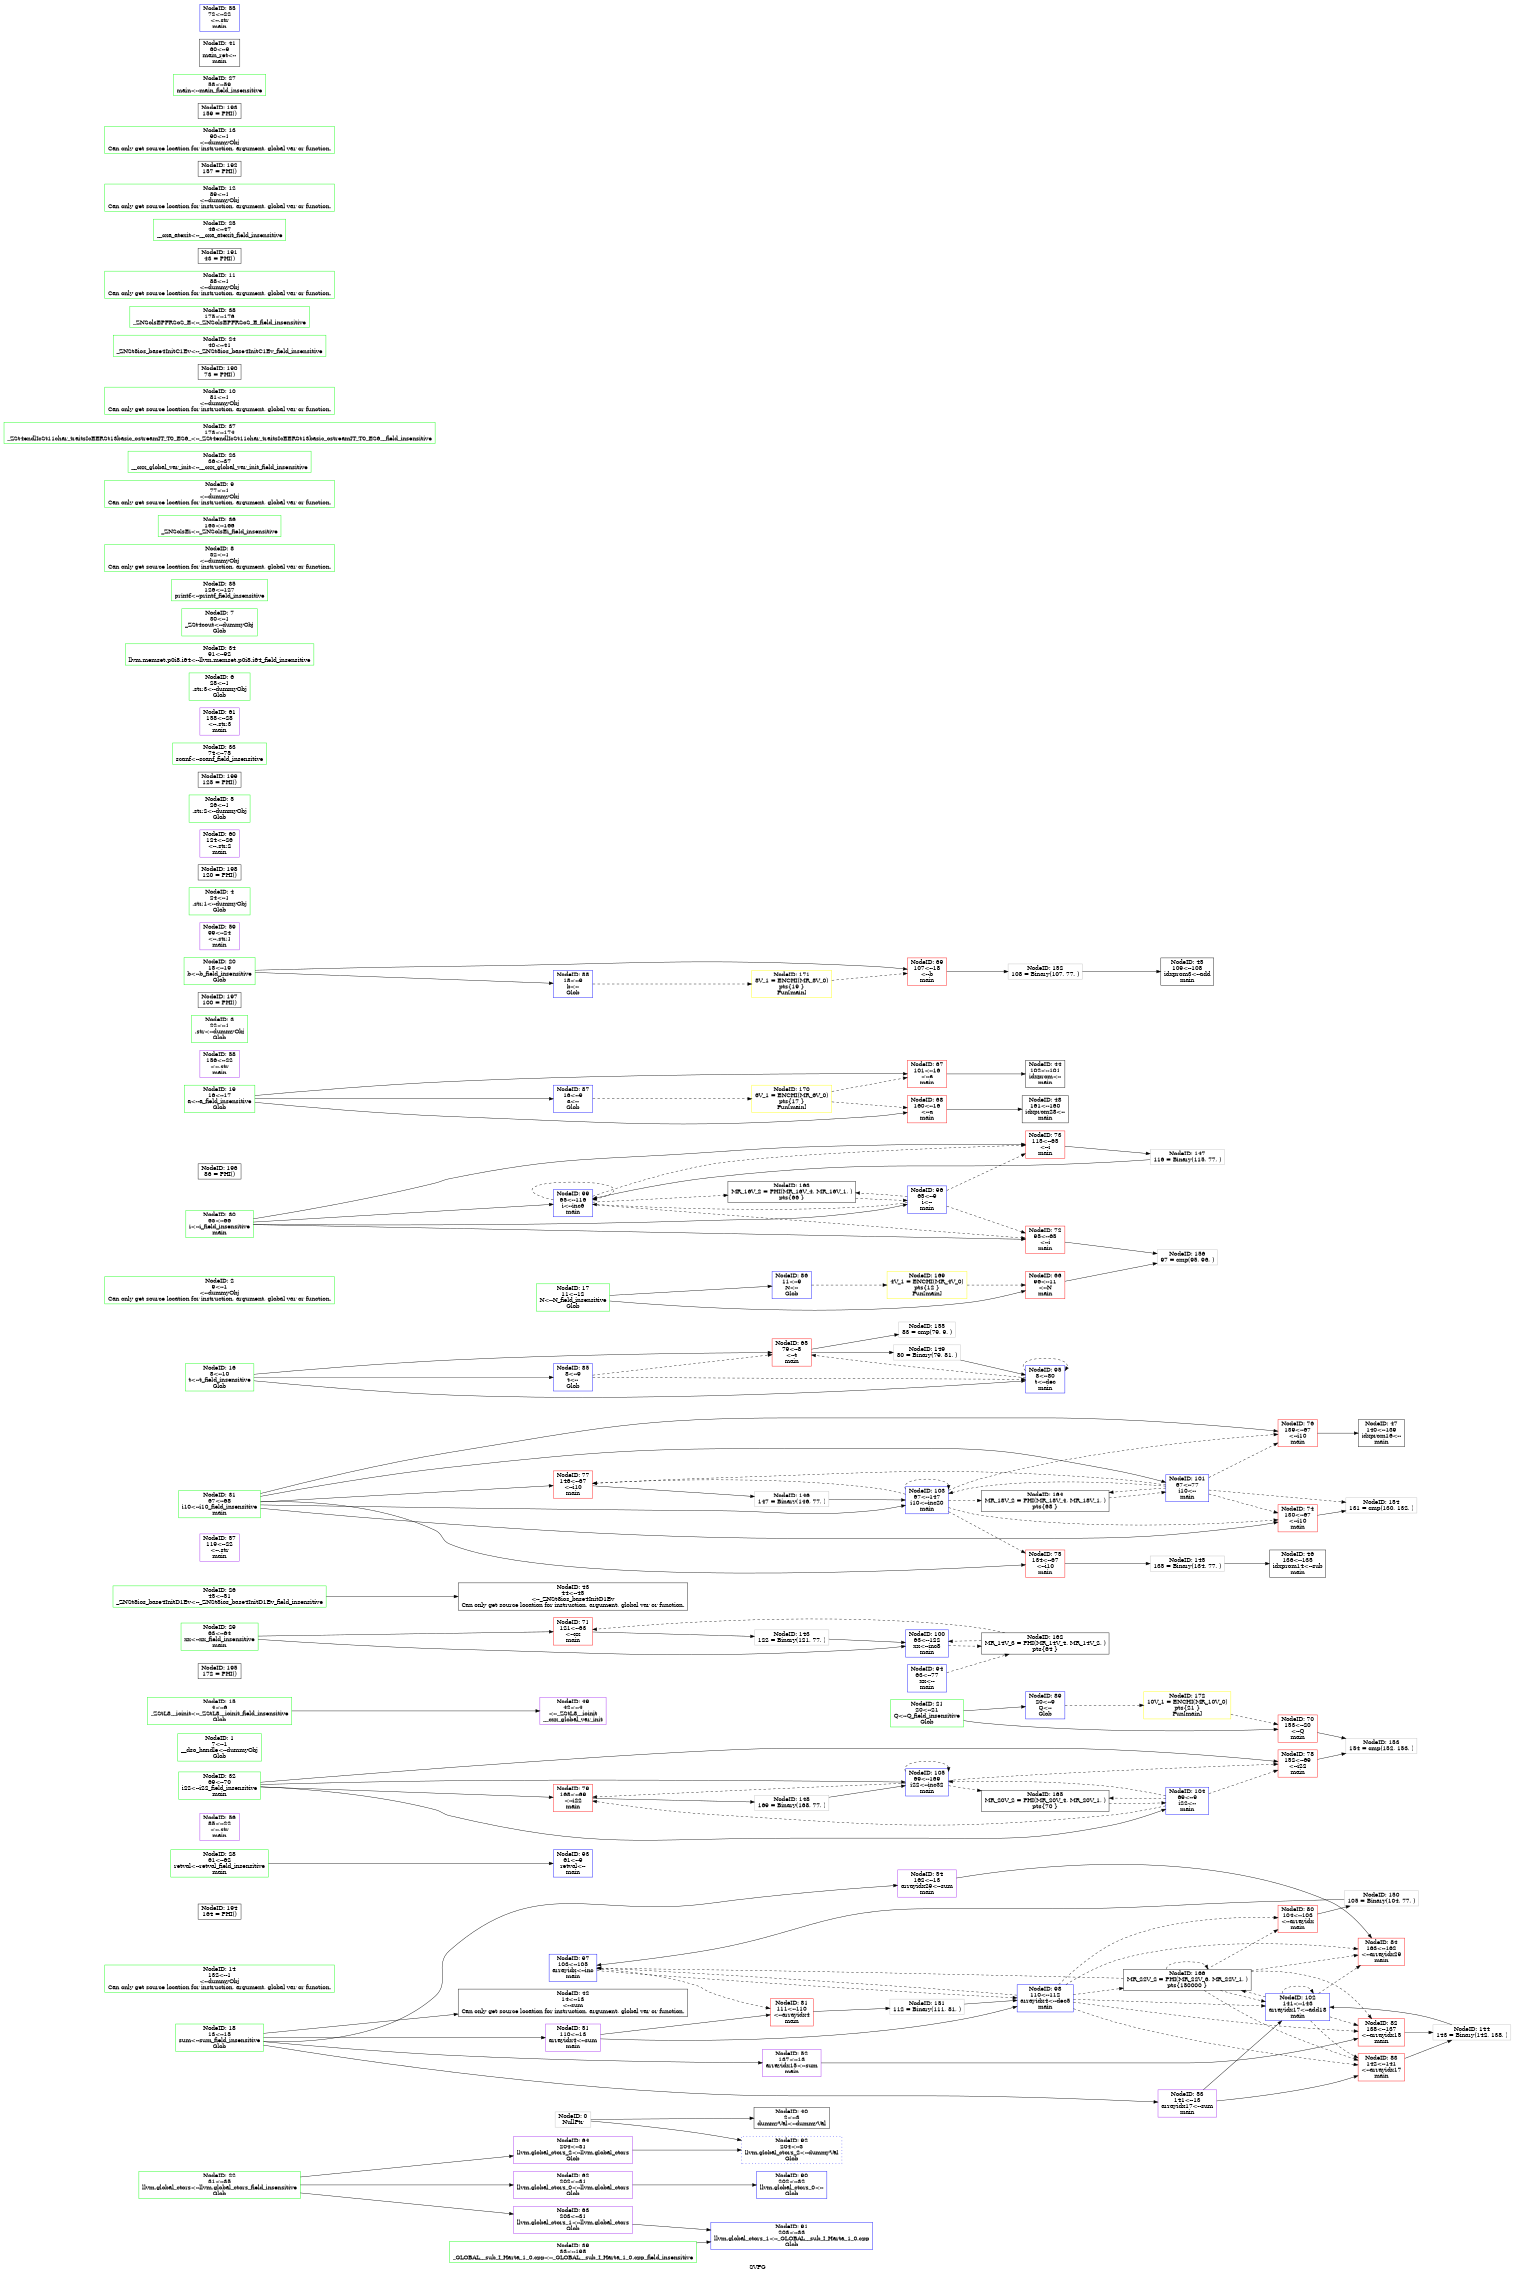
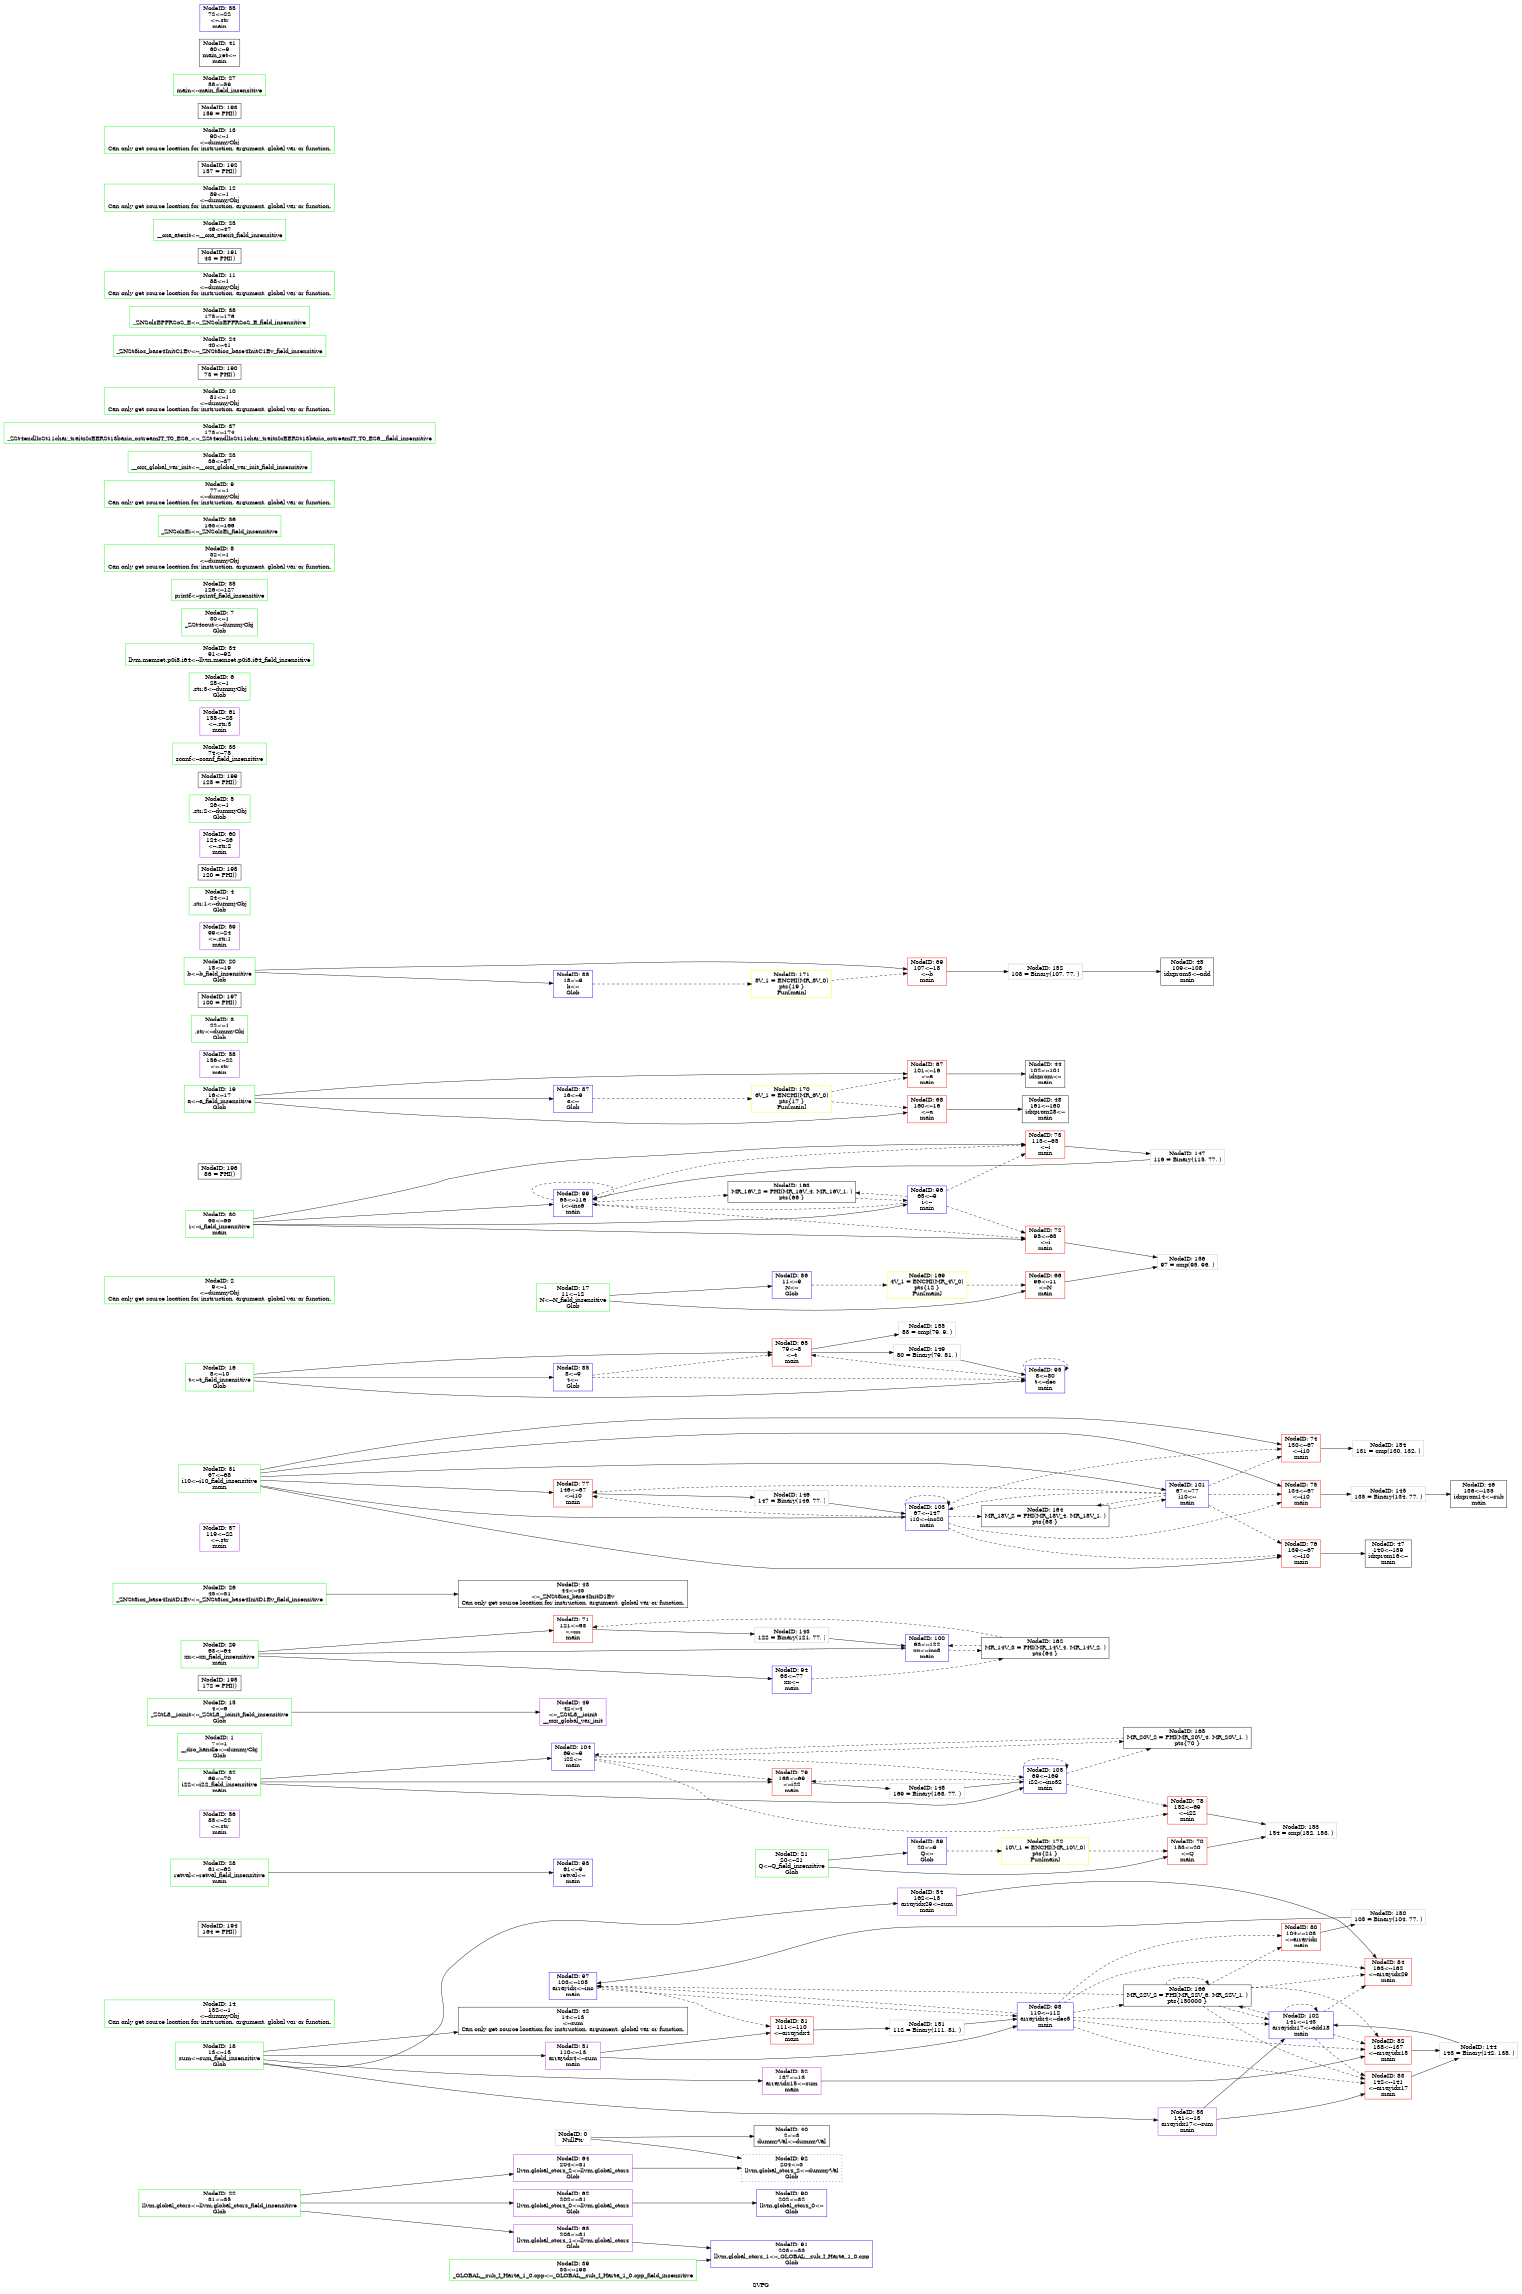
(1275, 1496) -> (1243, 1494)
none -> (513, 1667)
(767, 1749) -> none
